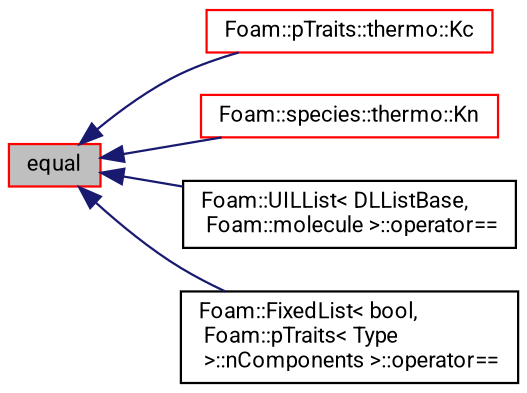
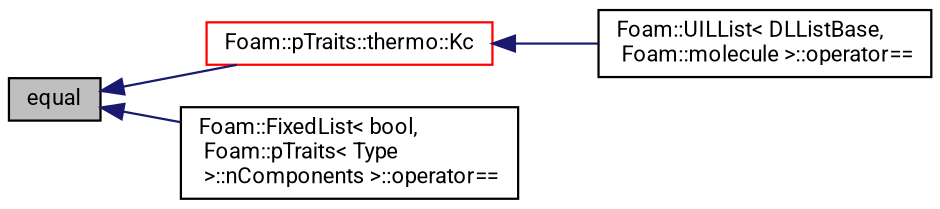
(350, 116) -> none
(55, 165) -> (55, 99)
(153, 182) -> (557, 44)
